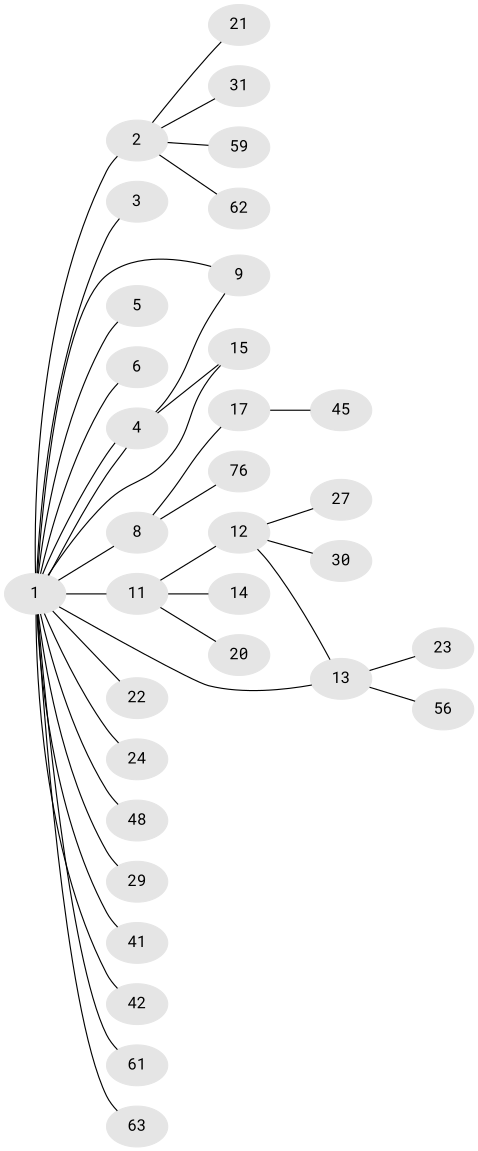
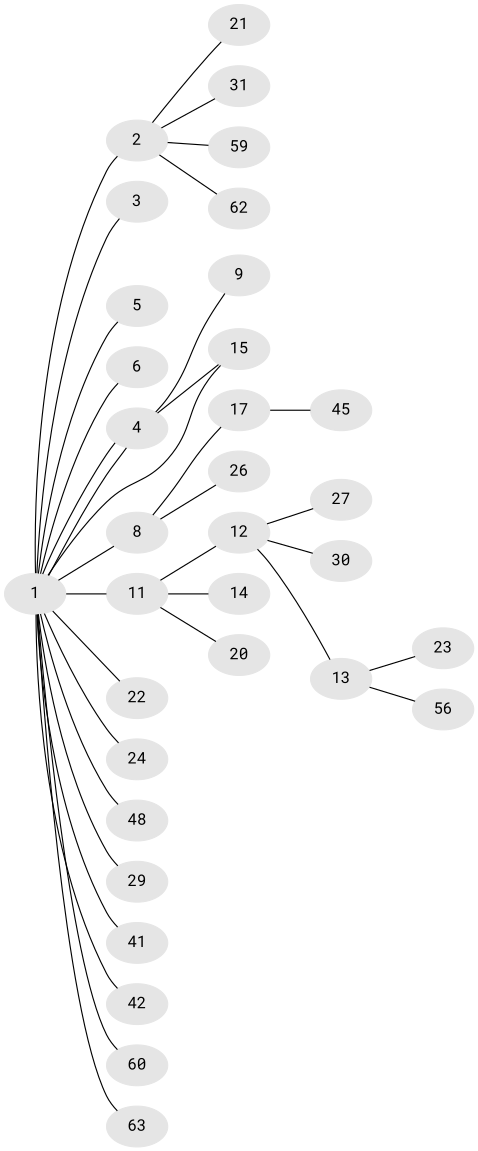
(96, 289) -> none
(239, 471) -> (239, 471)
(179, 672) -> none
(137, 1065) -> (137, 1065)
